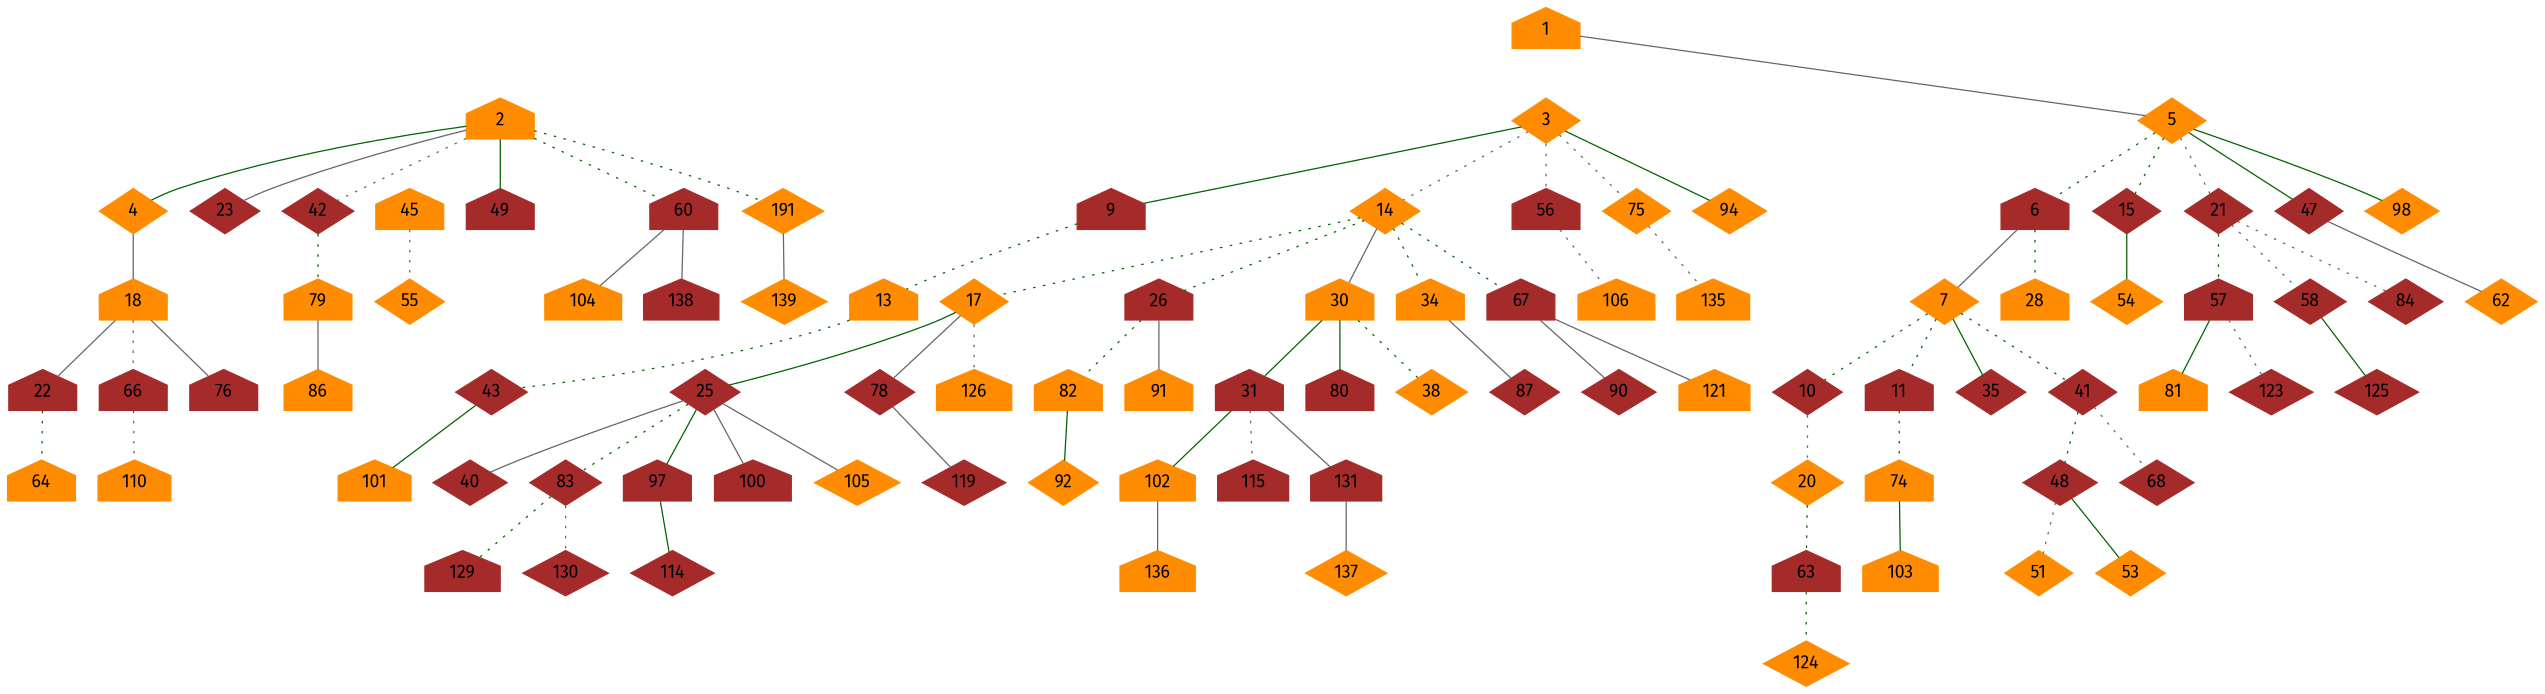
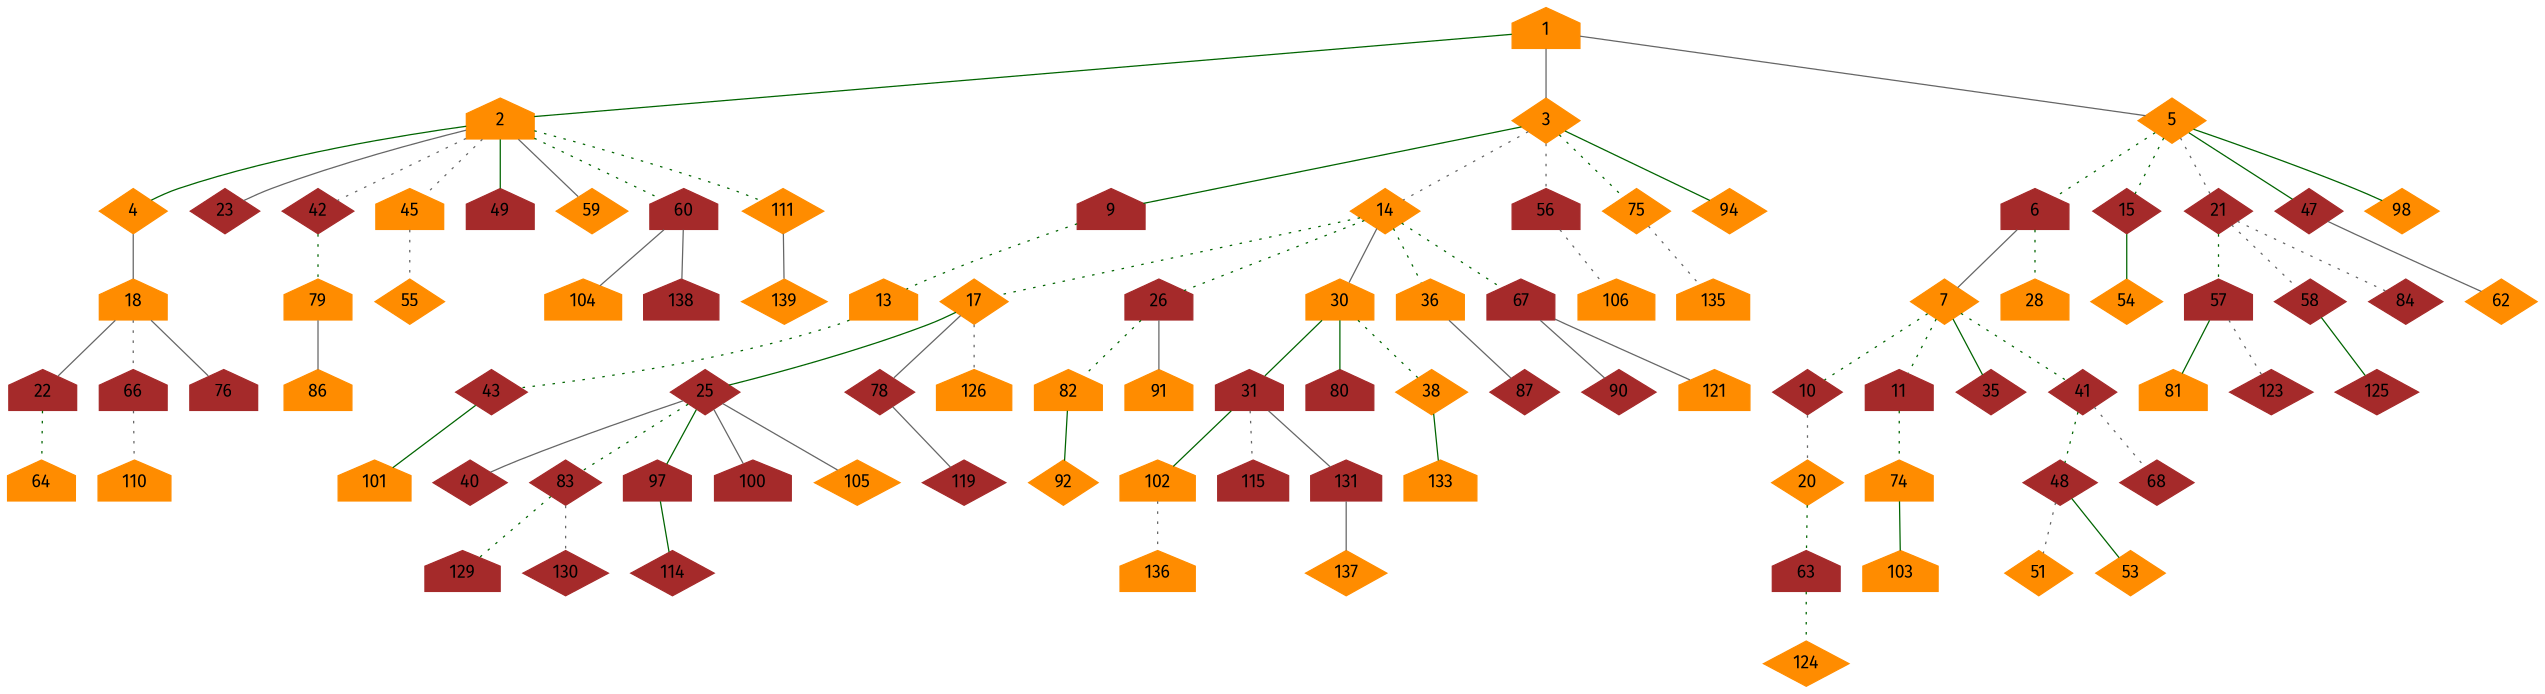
none -> (1546, 73)
none -> (1023, 75)
(1591, 166) -> (1591, 166)
none -> (454, 167)
none -> (592, 211)
(783, 211) -> (783, 211)
(1430, 302) -> (1430, 302)
none -> (1440, 483)
(1158, 526) -> (1158, 526)
